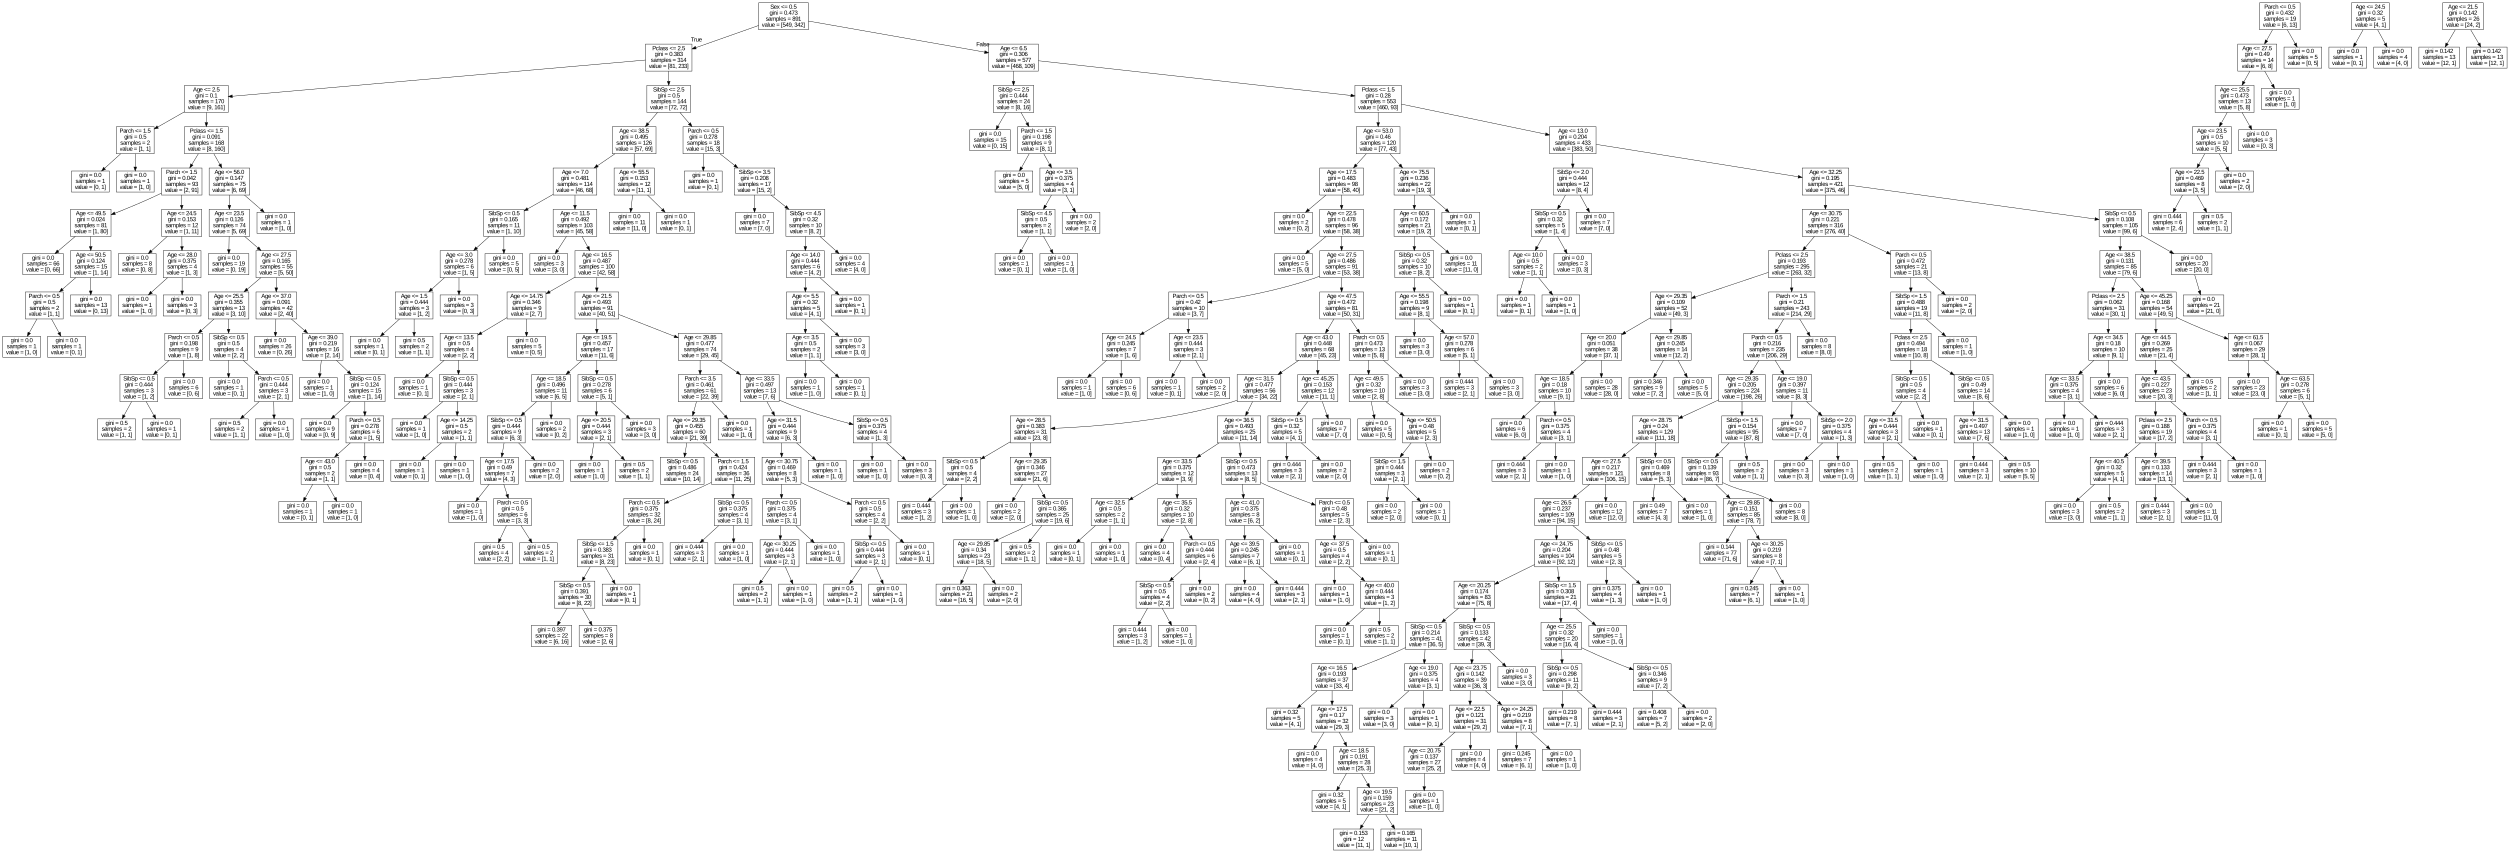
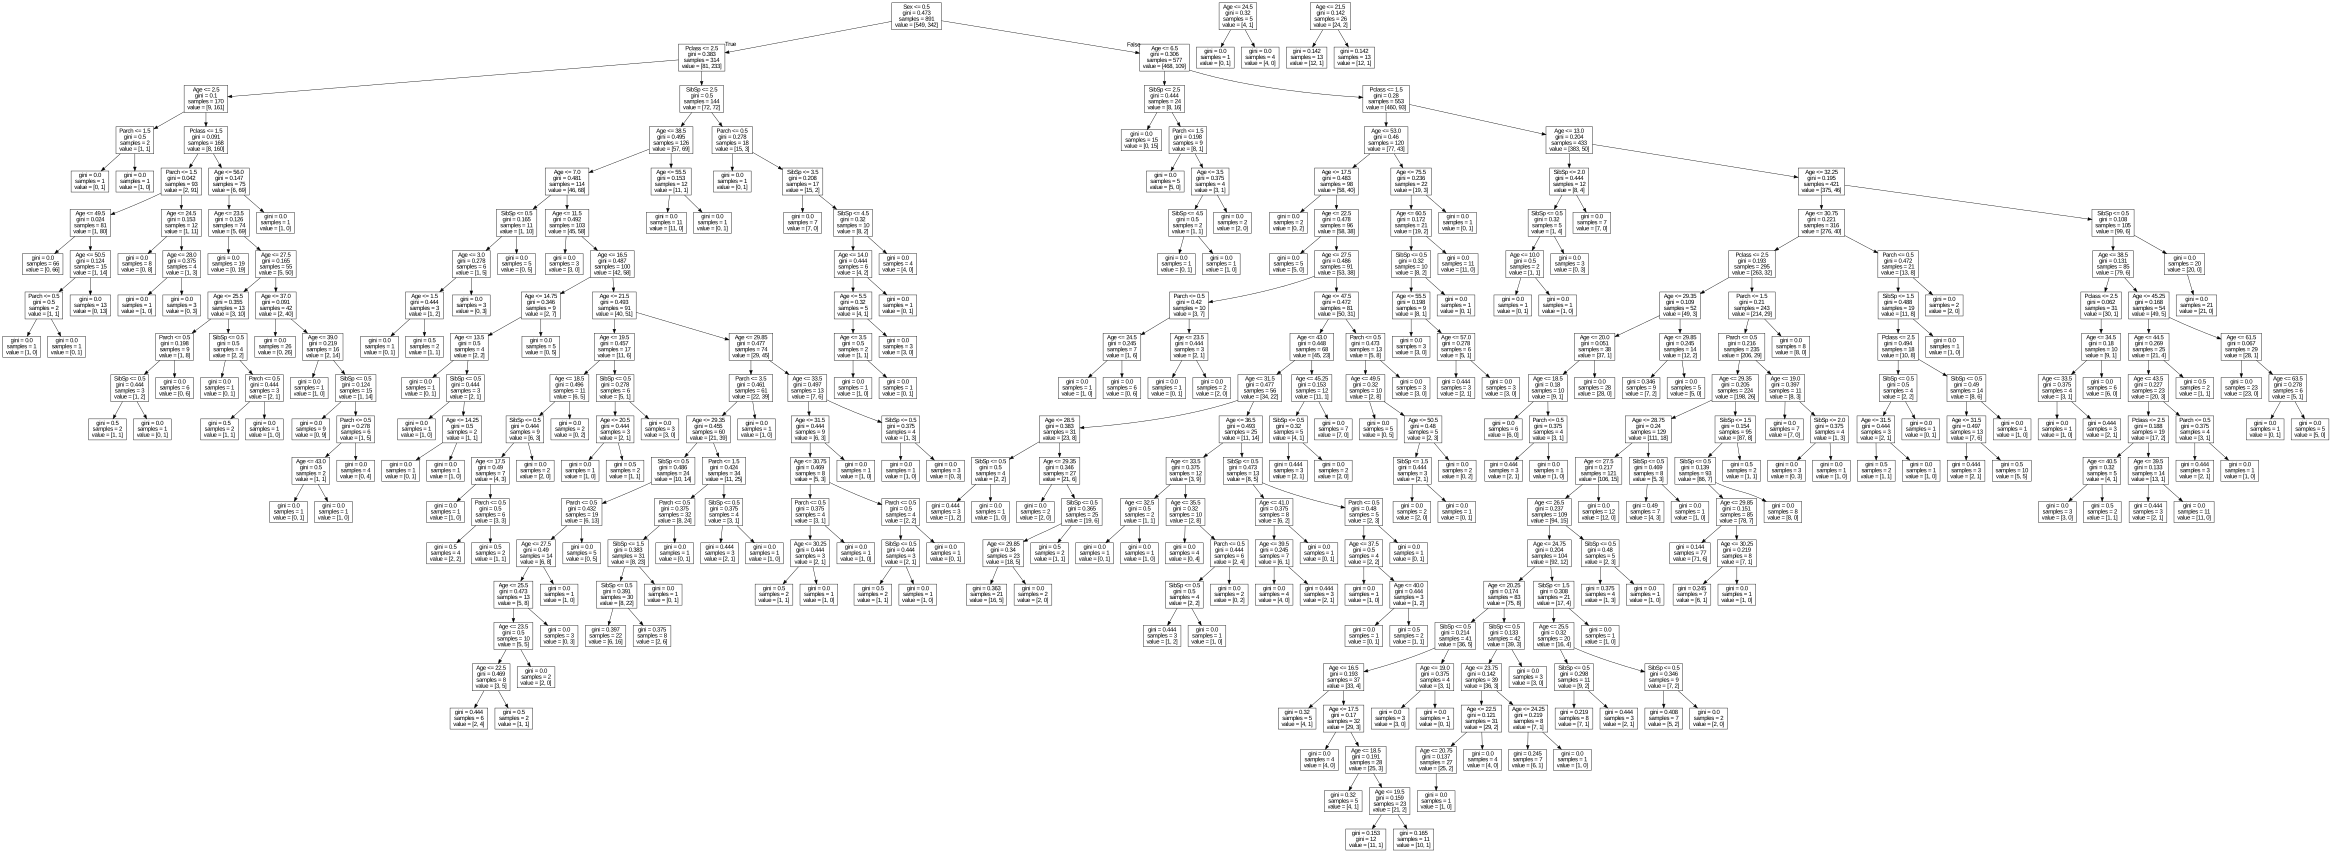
(733, 471) -> (724, 471)
none -> (629, 492)
